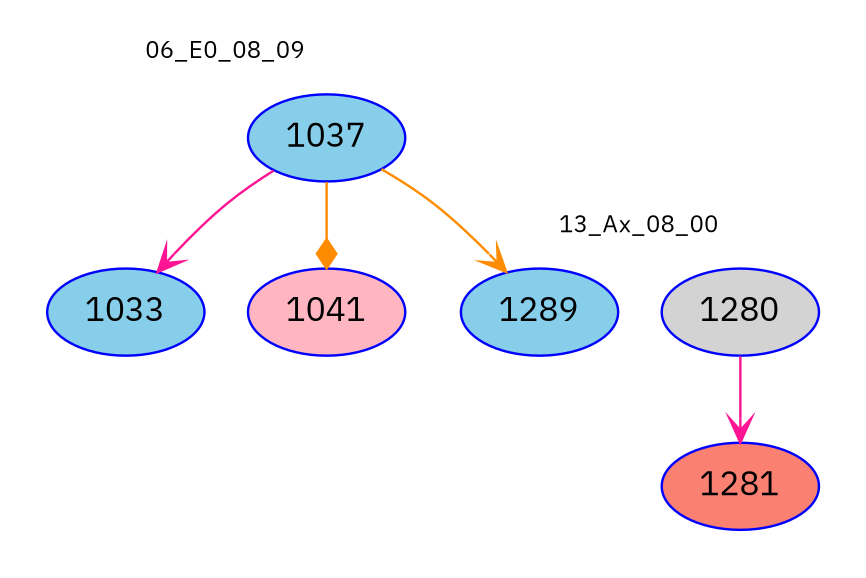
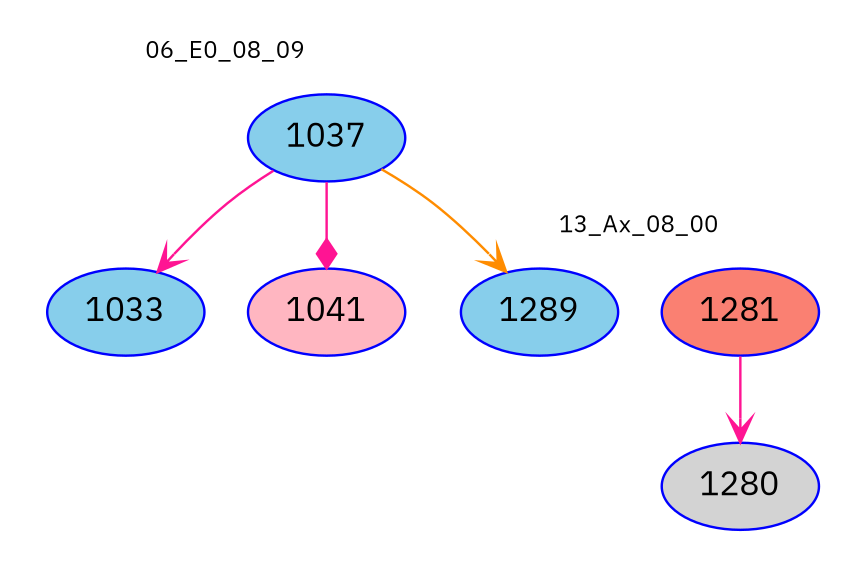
(327, 211) -> (327, 211)
(740, 387) -> (740, 387)
